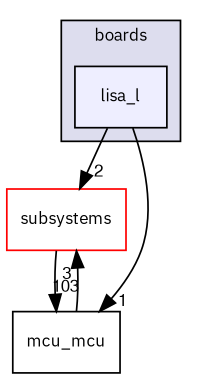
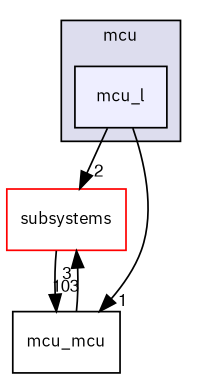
(121, 37) -> (121, 37)
(121, 97) -> (121, 97)
